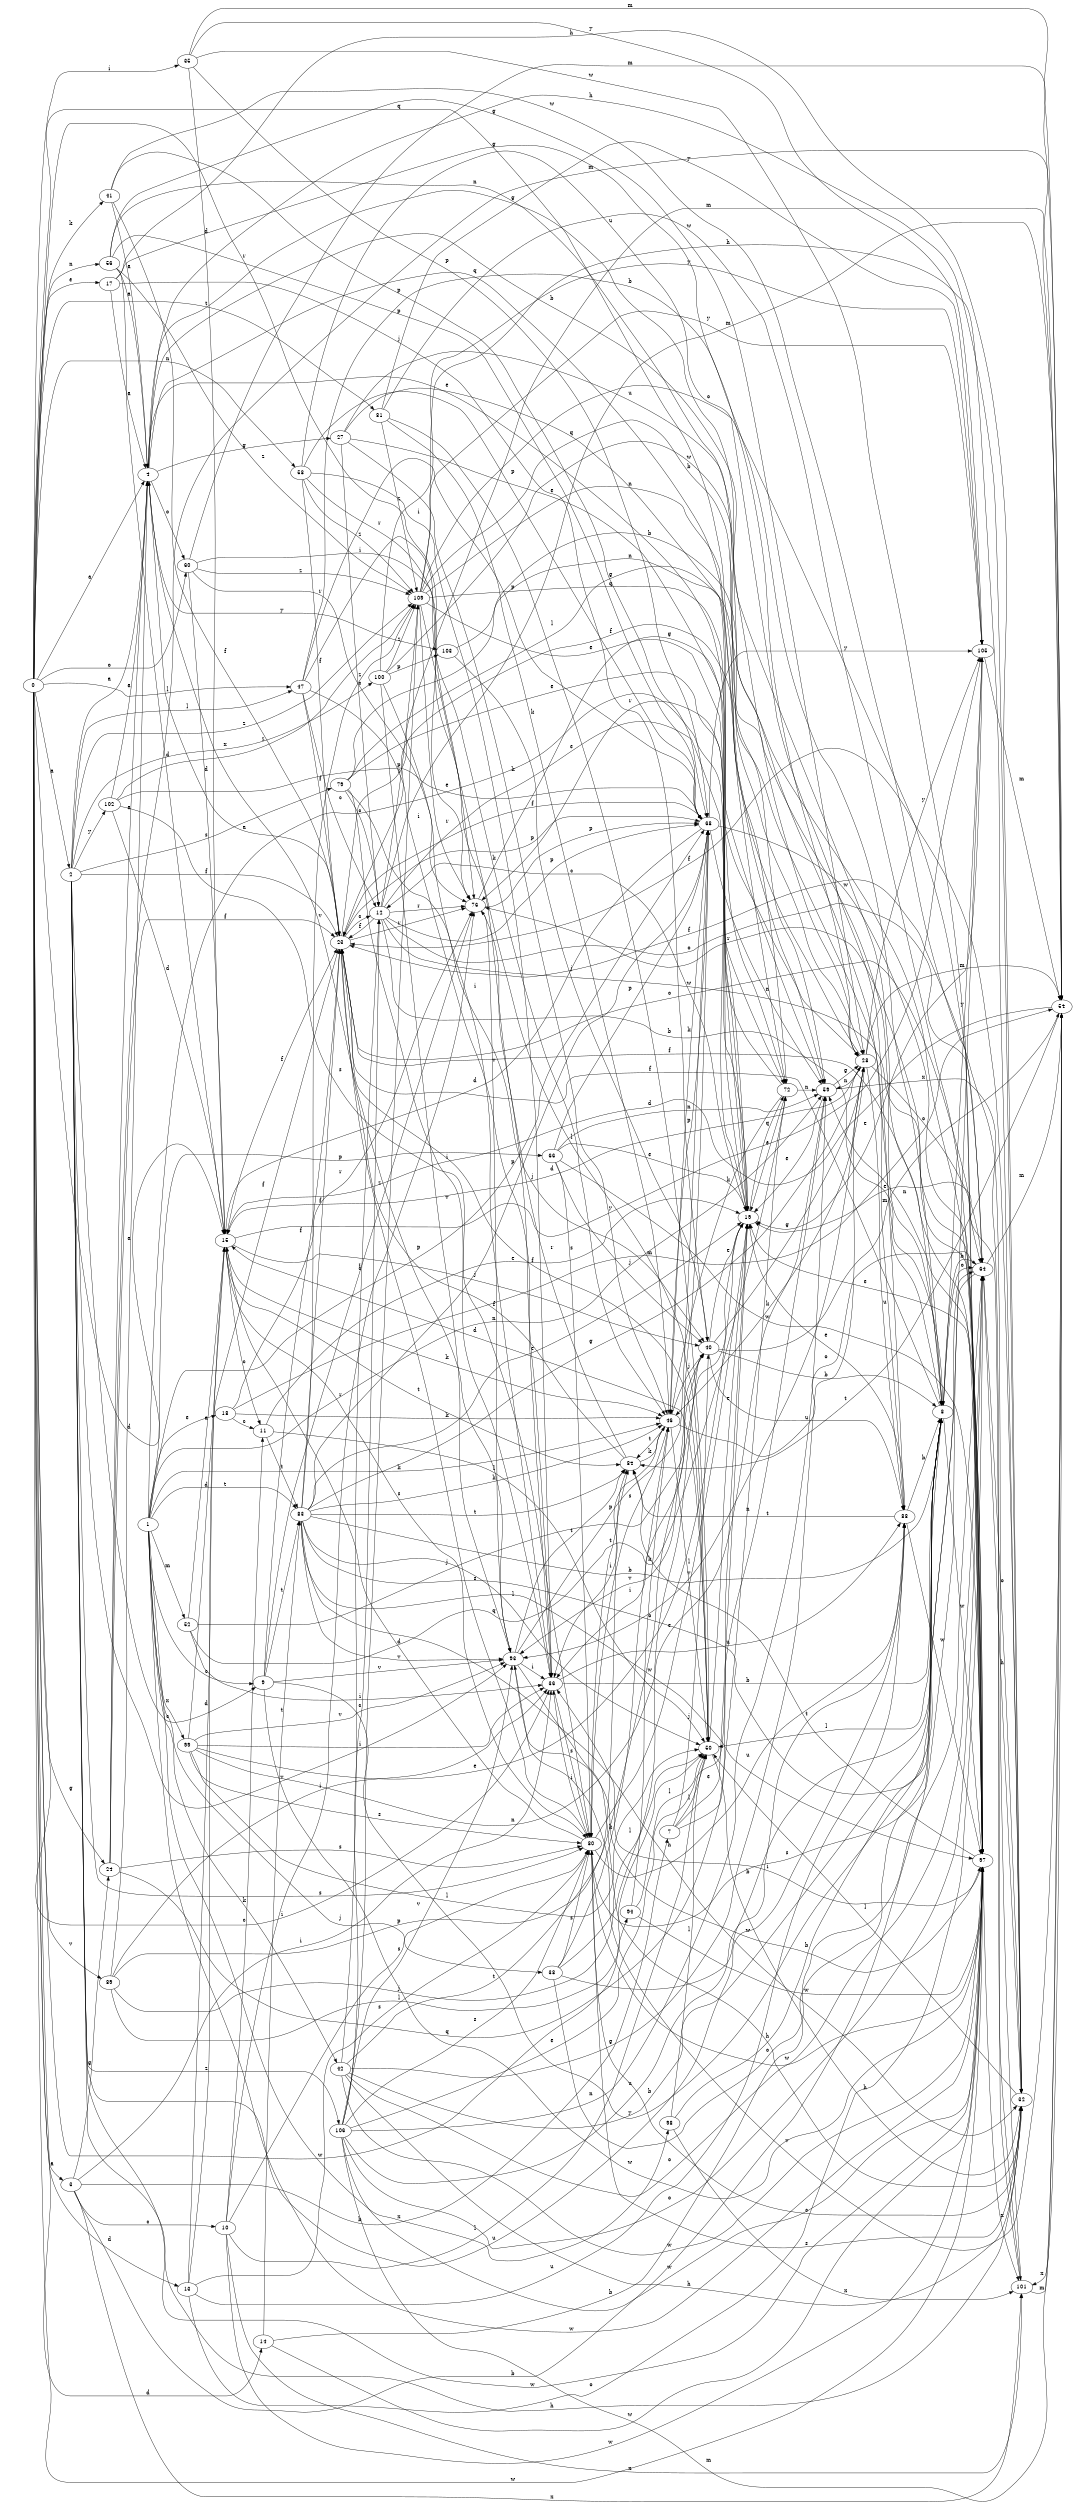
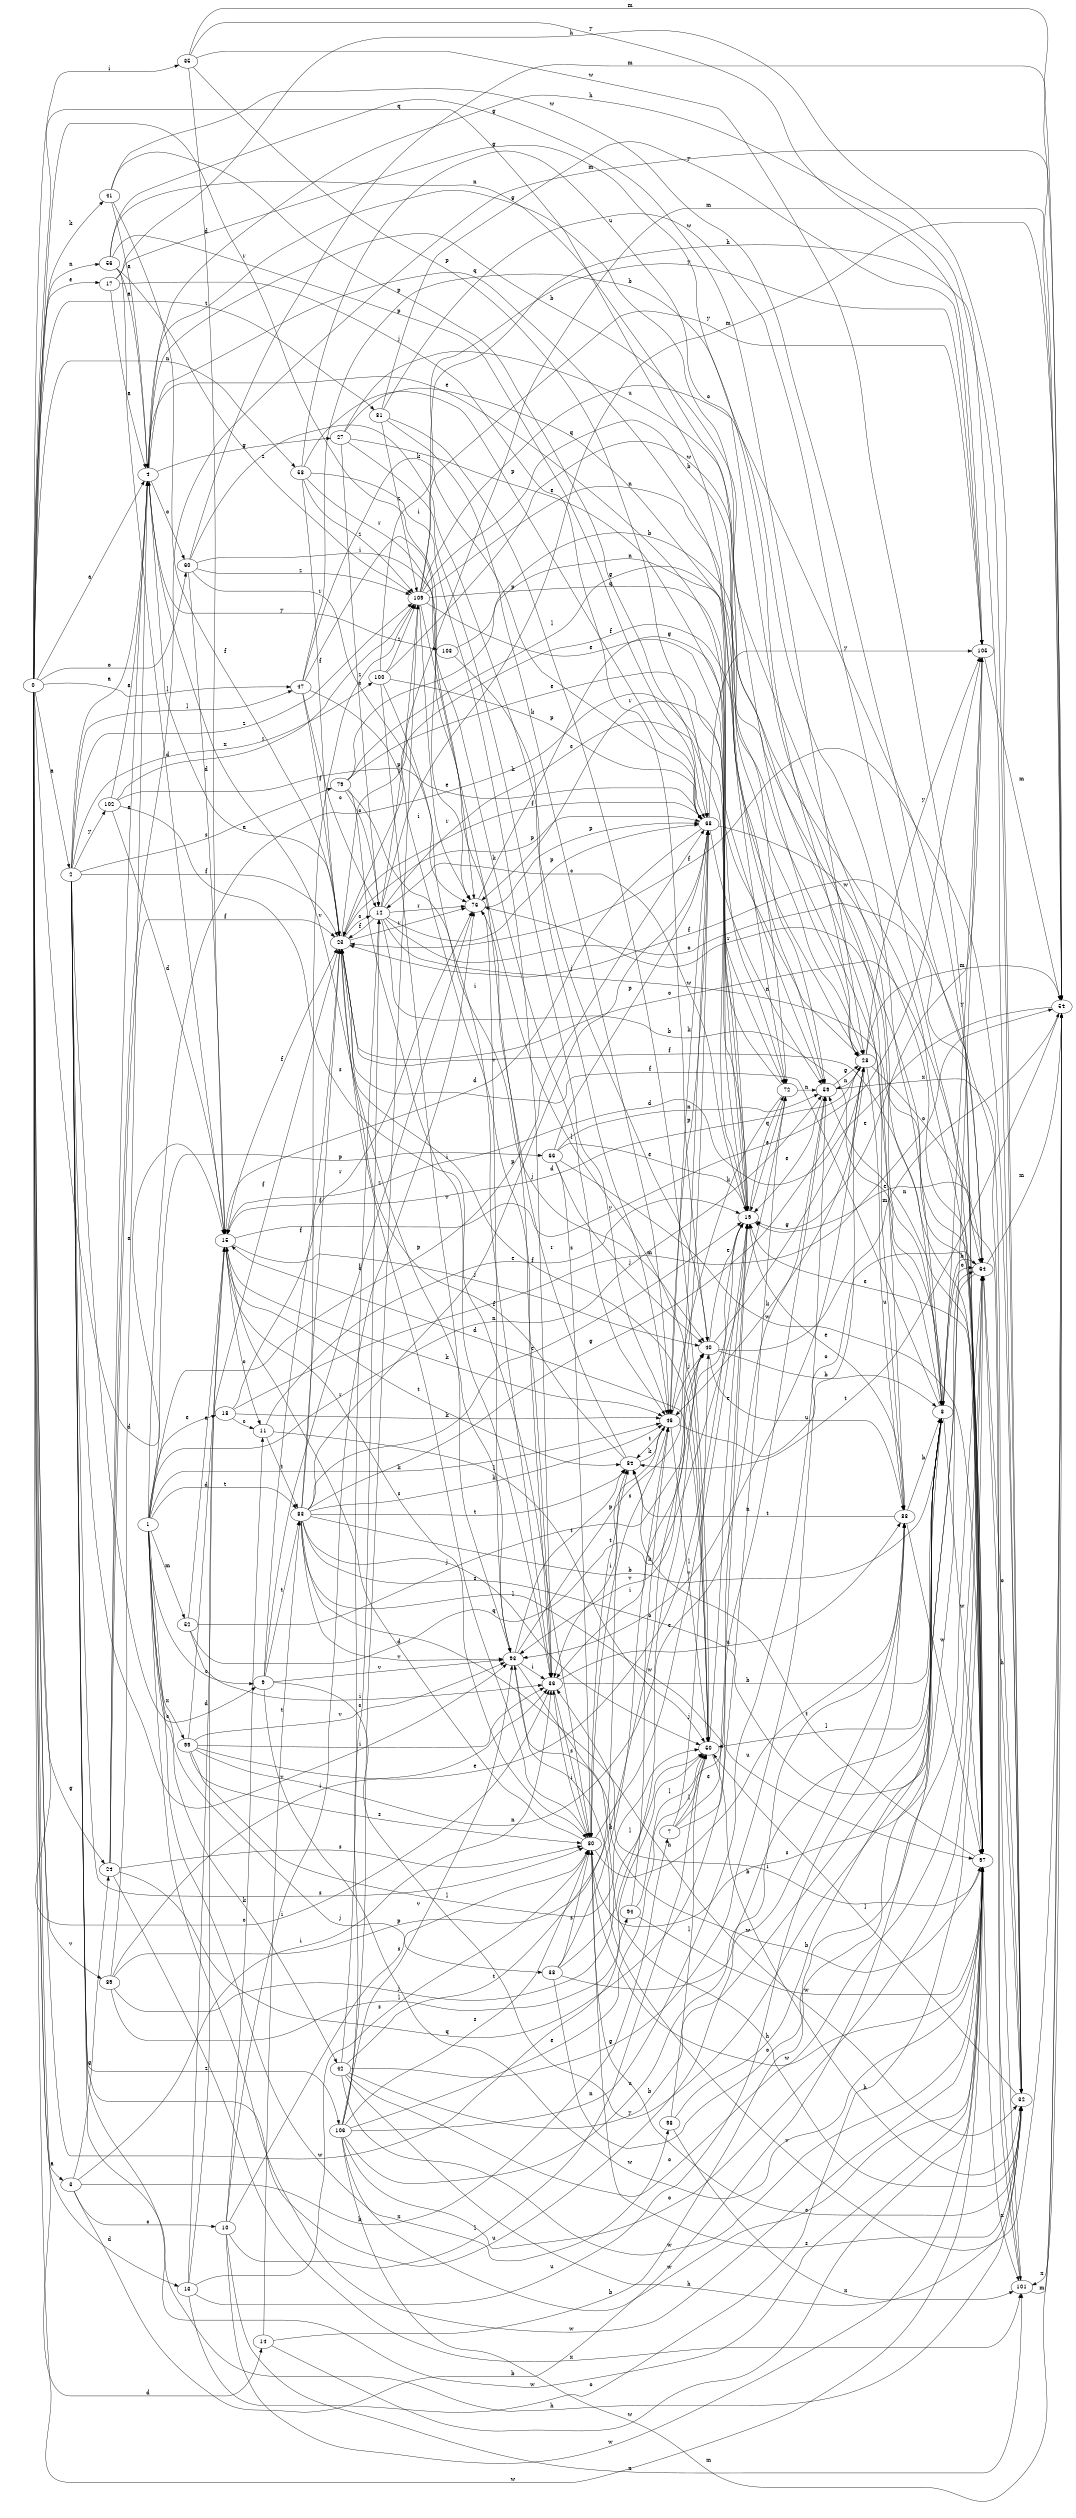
(409, 666) -> (561, 730)
none -> (531, 785)
(524, 2499) -> (447, 2353)
